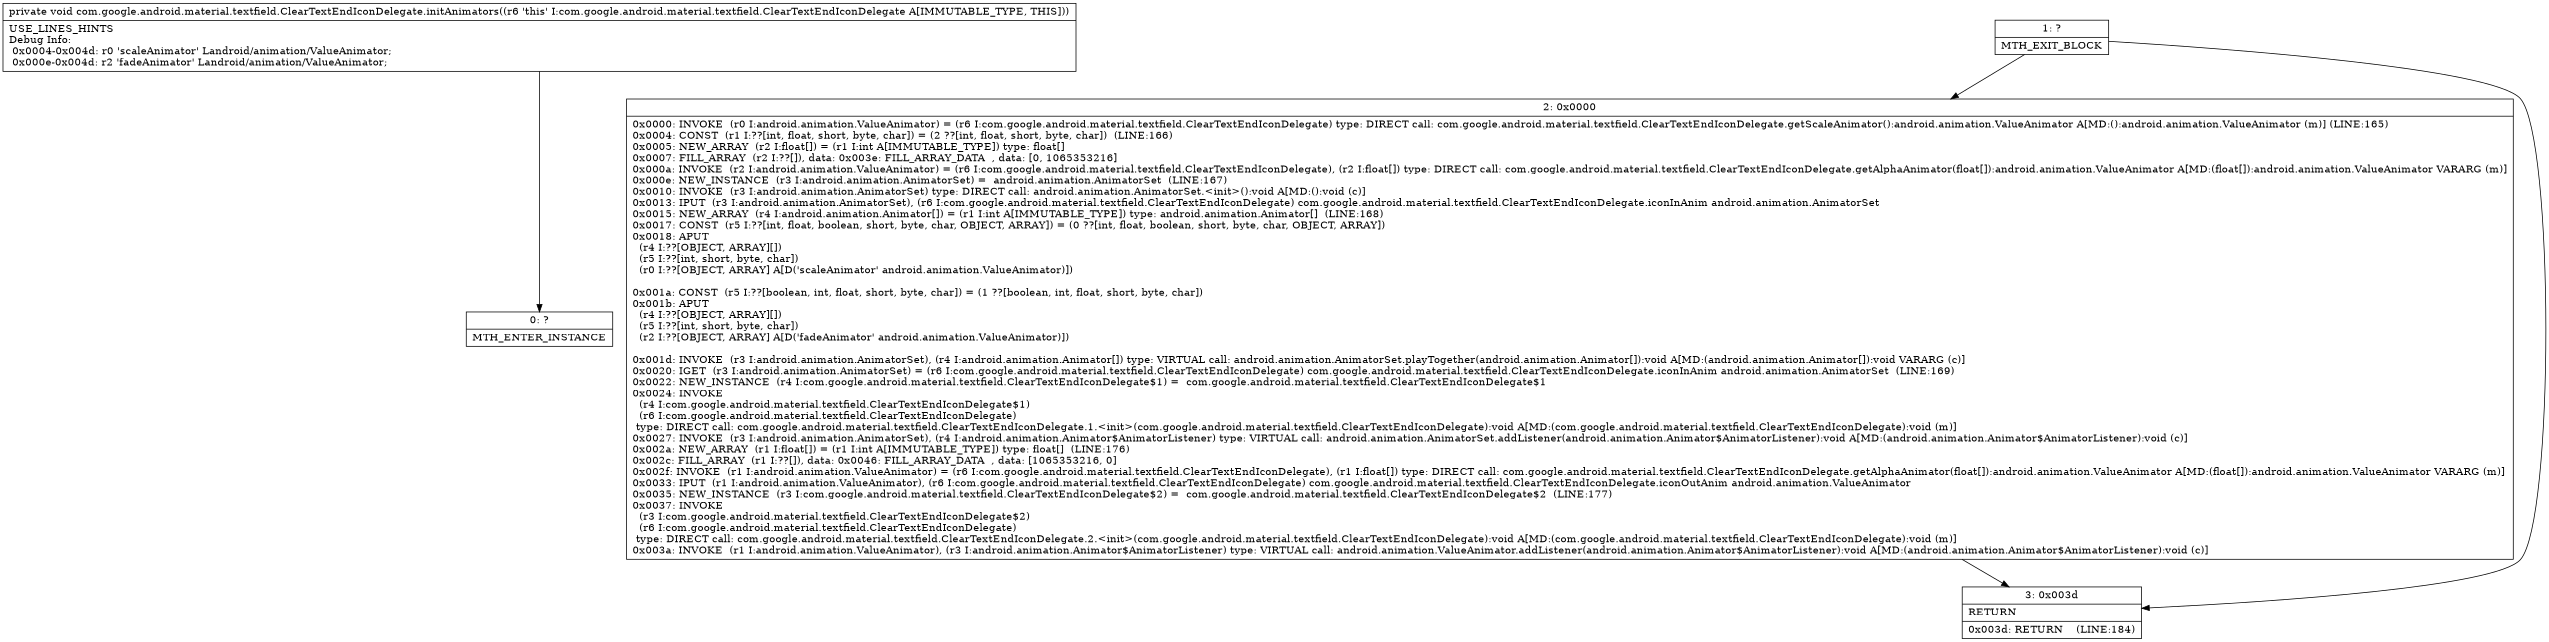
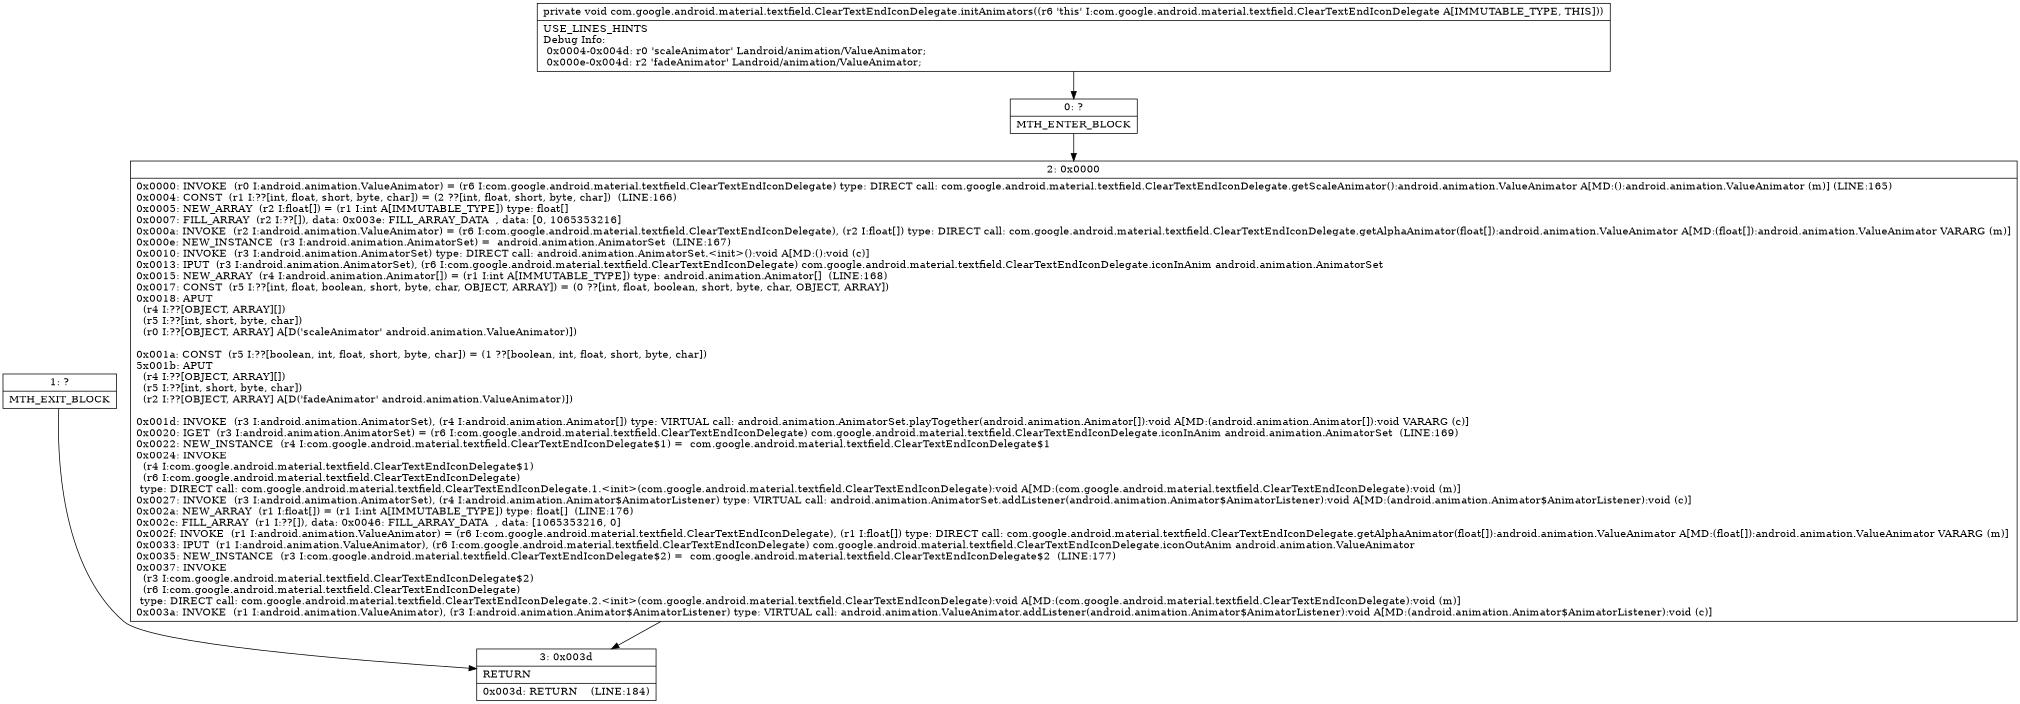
(1991, 75) -> (1074, 143)
(674, 304) -> (178, 366)
(539, 337) -> (1074, 124)
